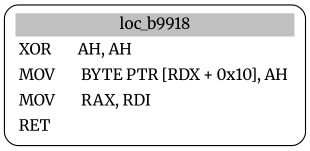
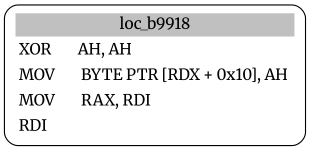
(48, 126) -> (46, 126)
